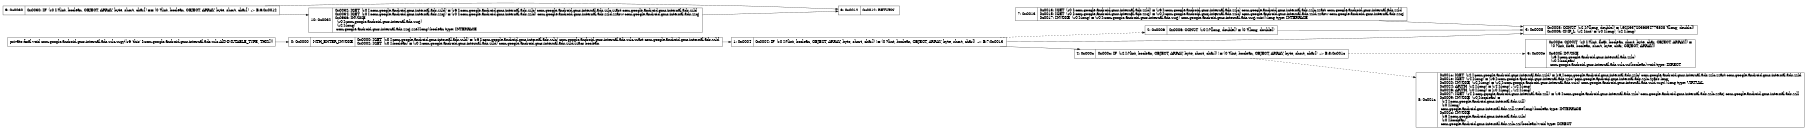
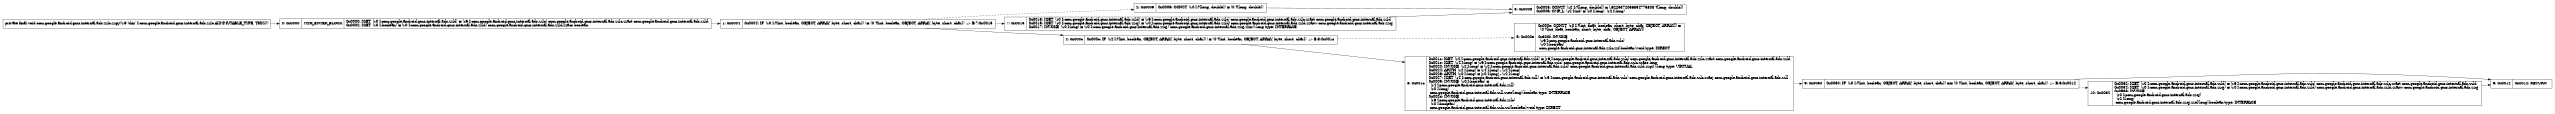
(293, 15) -> (2082, 88)
(1264, 40) -> (999, 24)
(333, 42) -> (323, 24)
(1332, 68) -> (1322, 53)
none -> (1796, 84)
